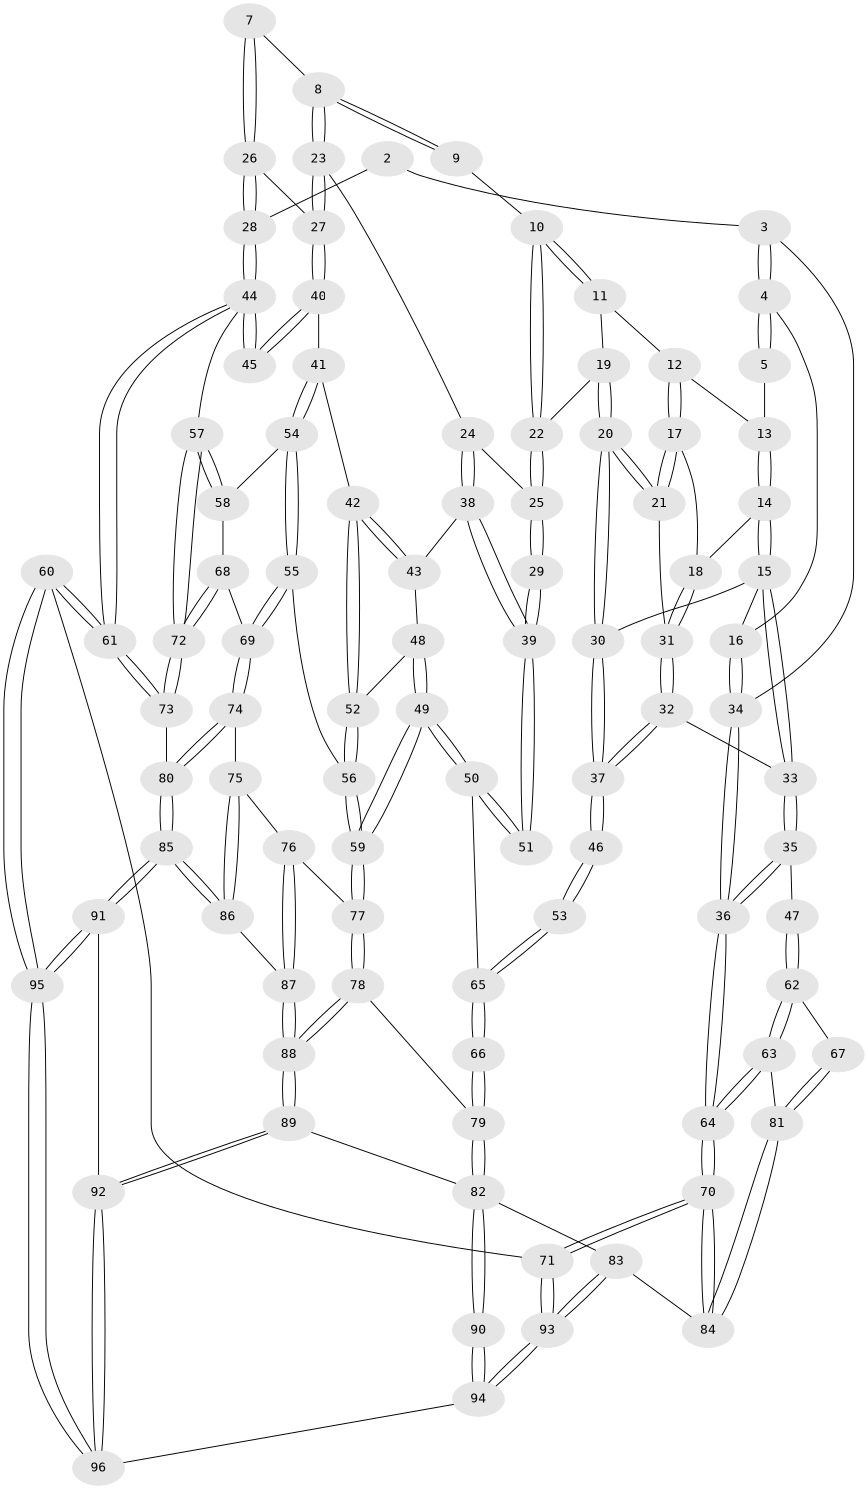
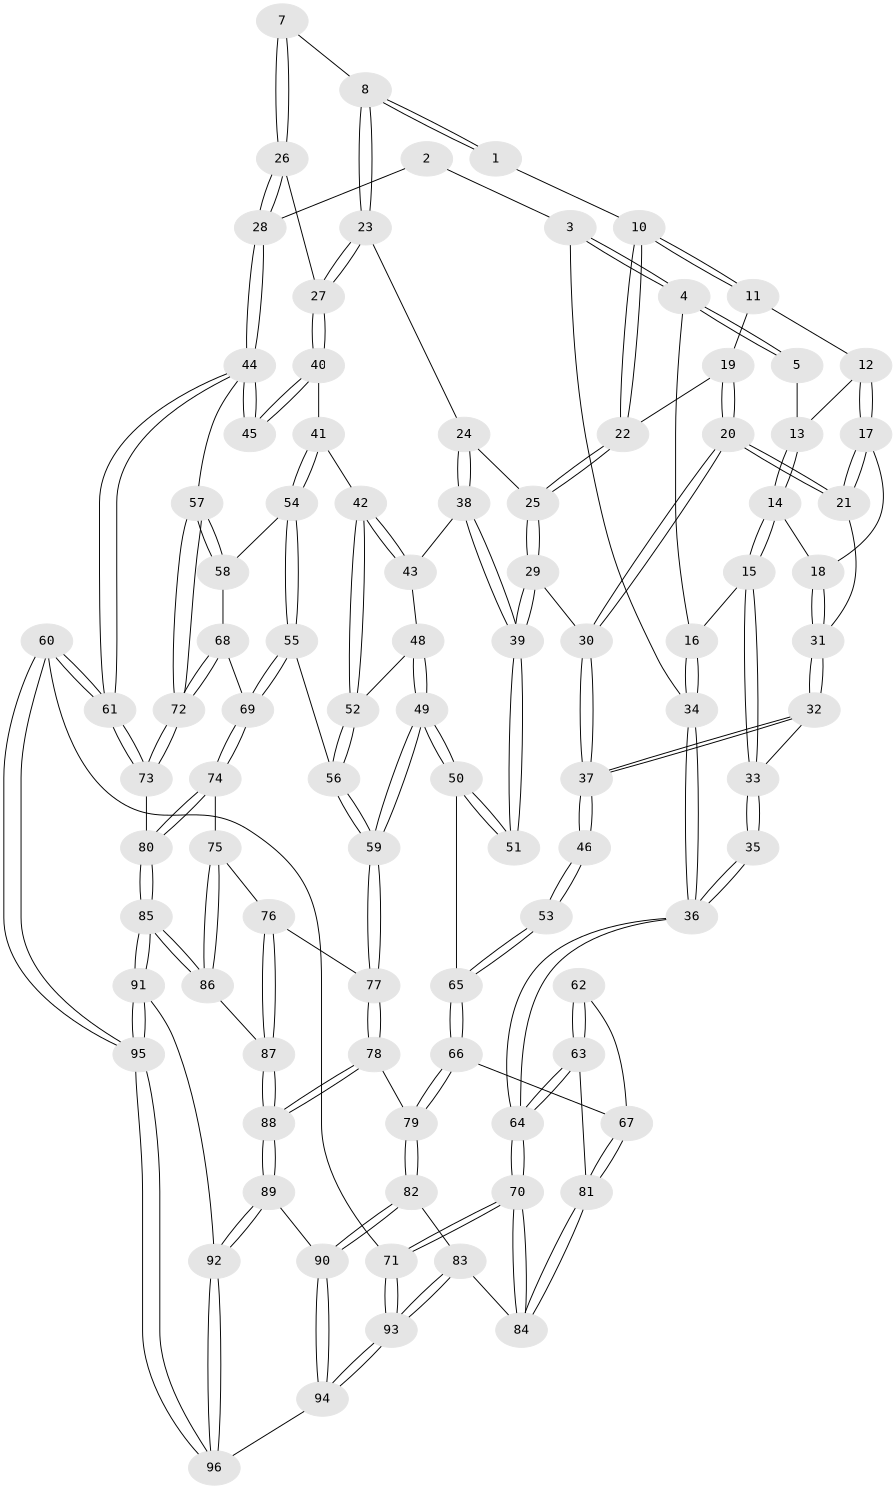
(456, 159) -> (496, 159)
(681, 607) -> (560, 607)
(792, 917) -> none
none -> (535, 1087)
(384, 1158) -> (296, 1227)
